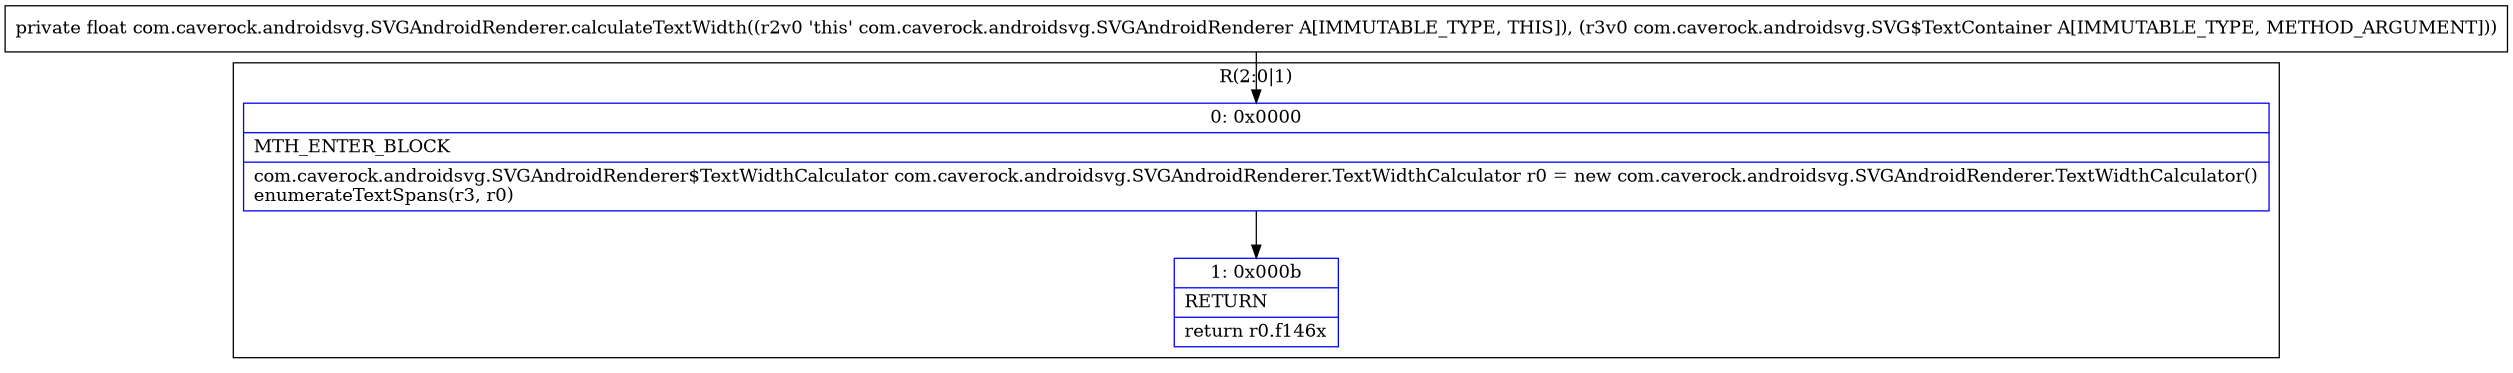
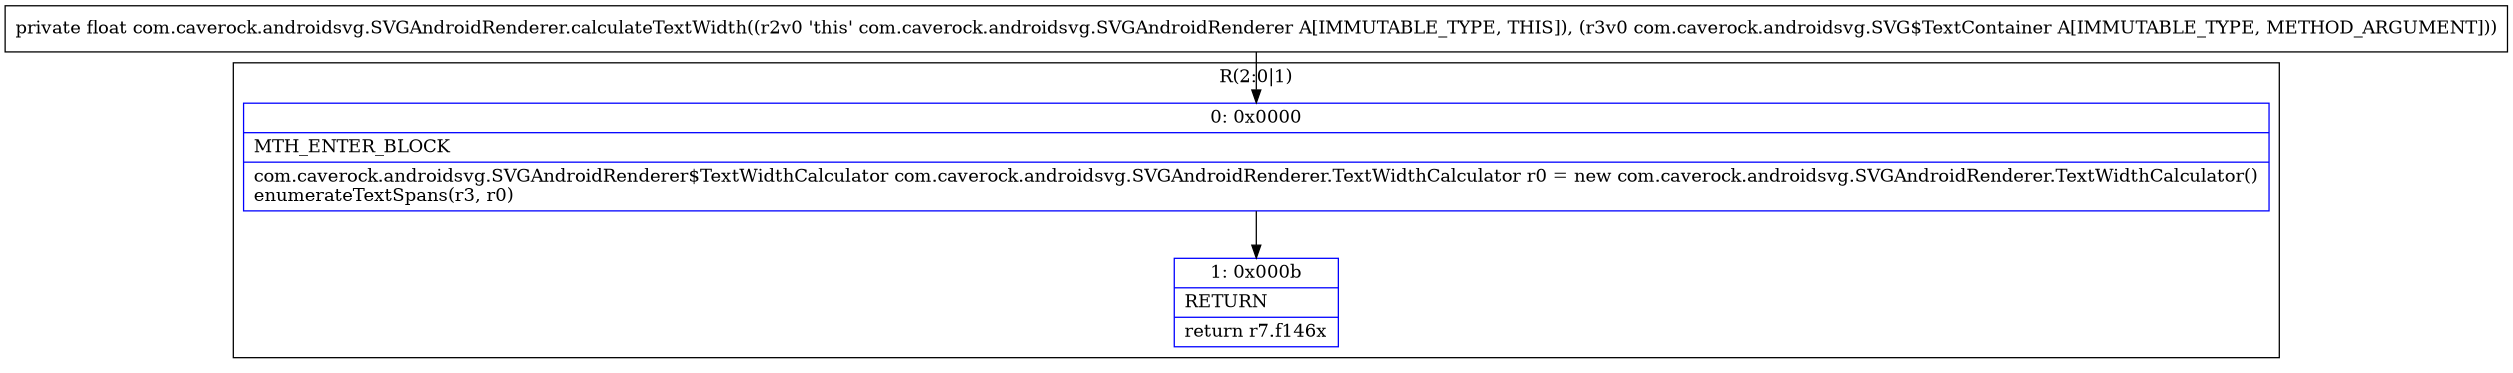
(1256, 331) -> (1256, 331)
